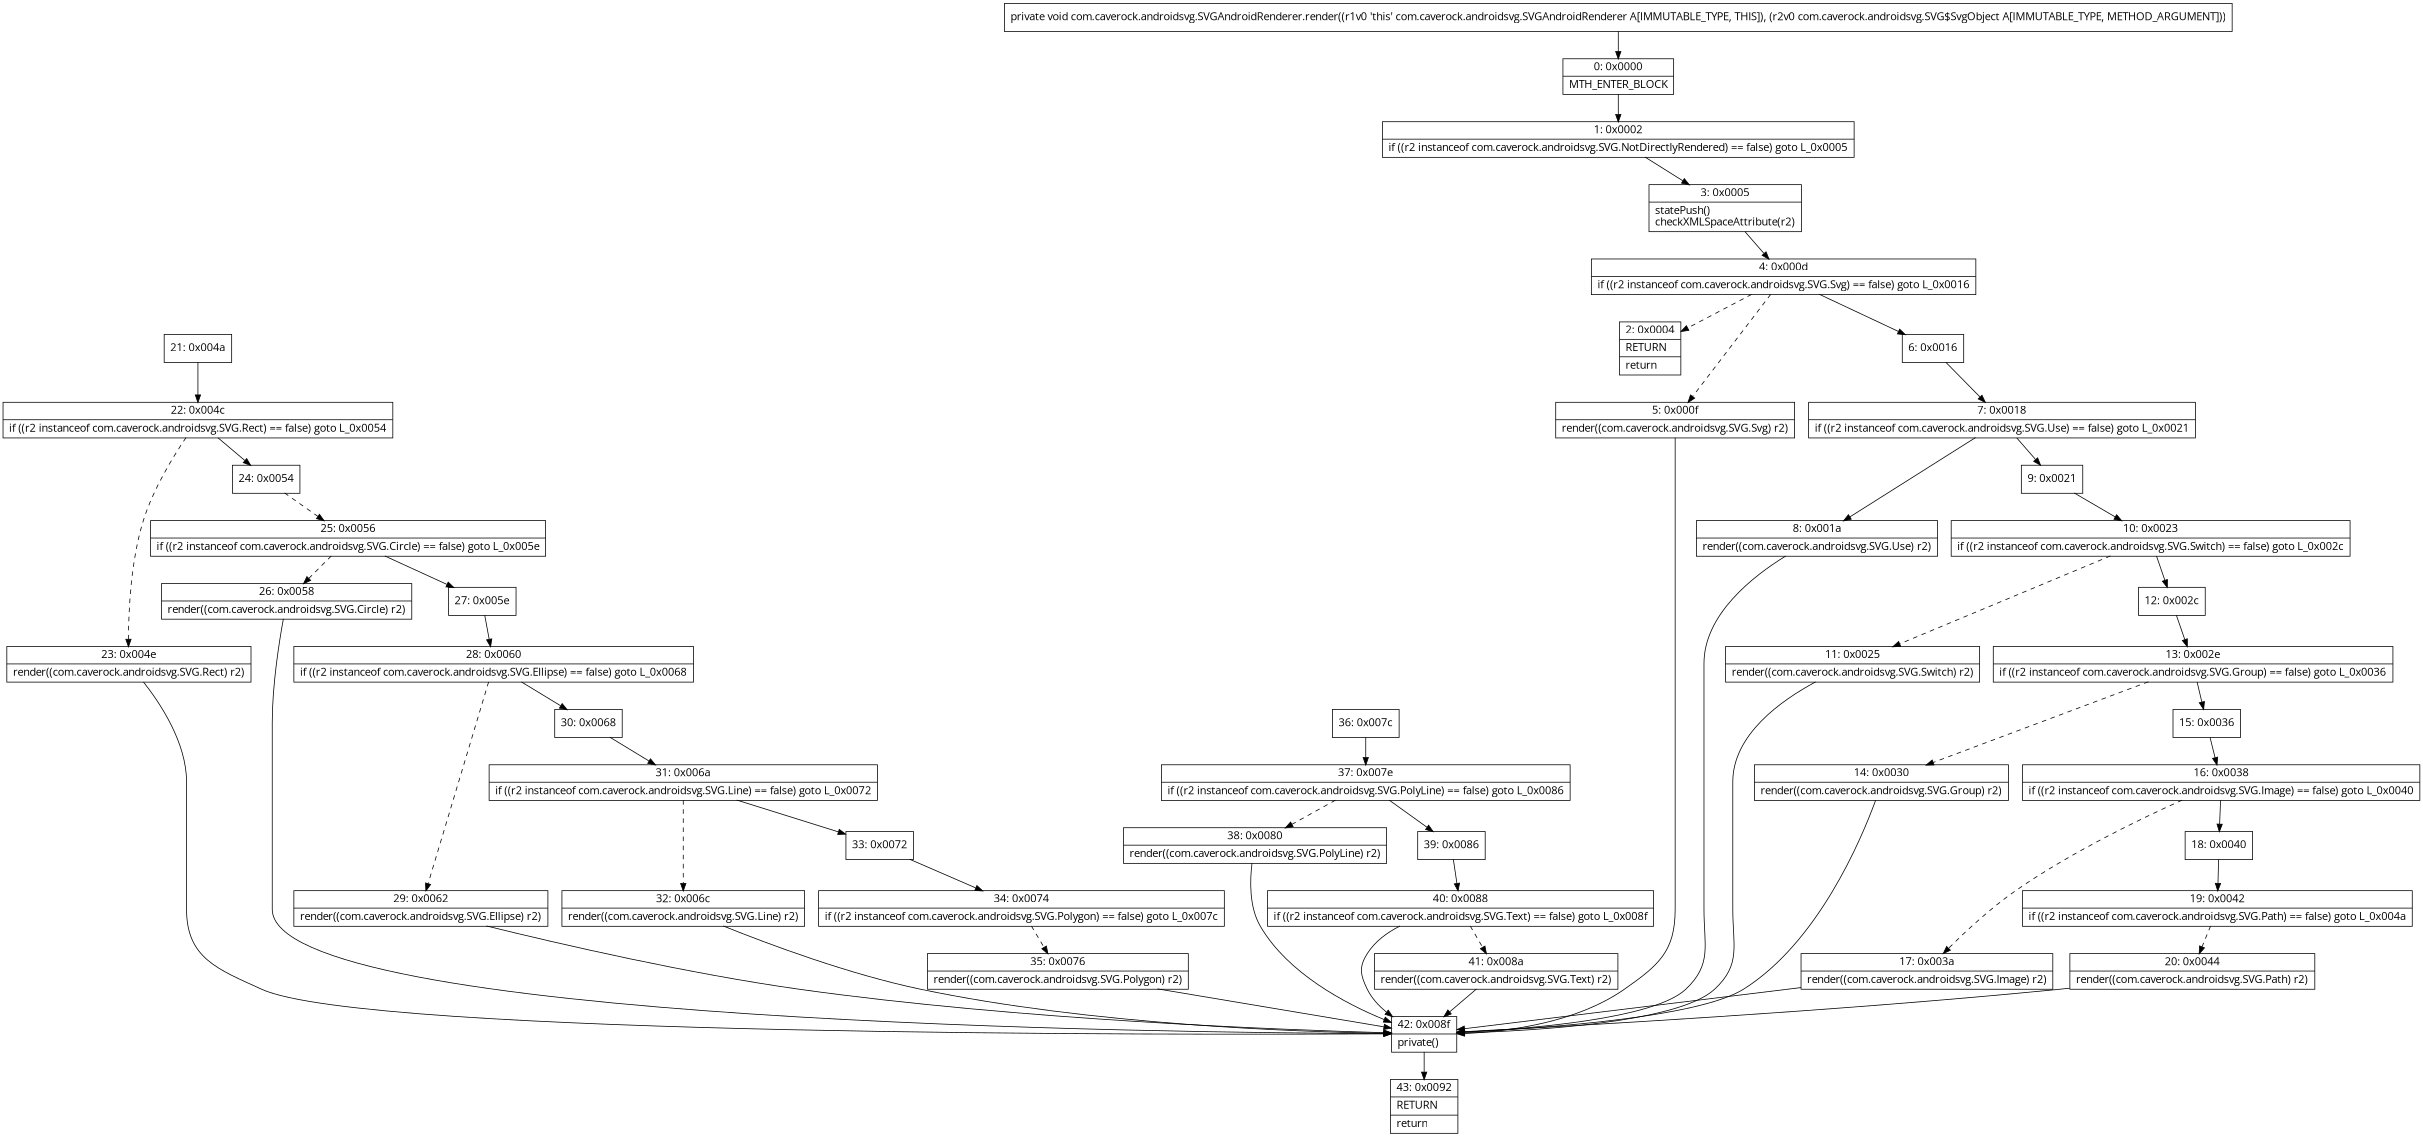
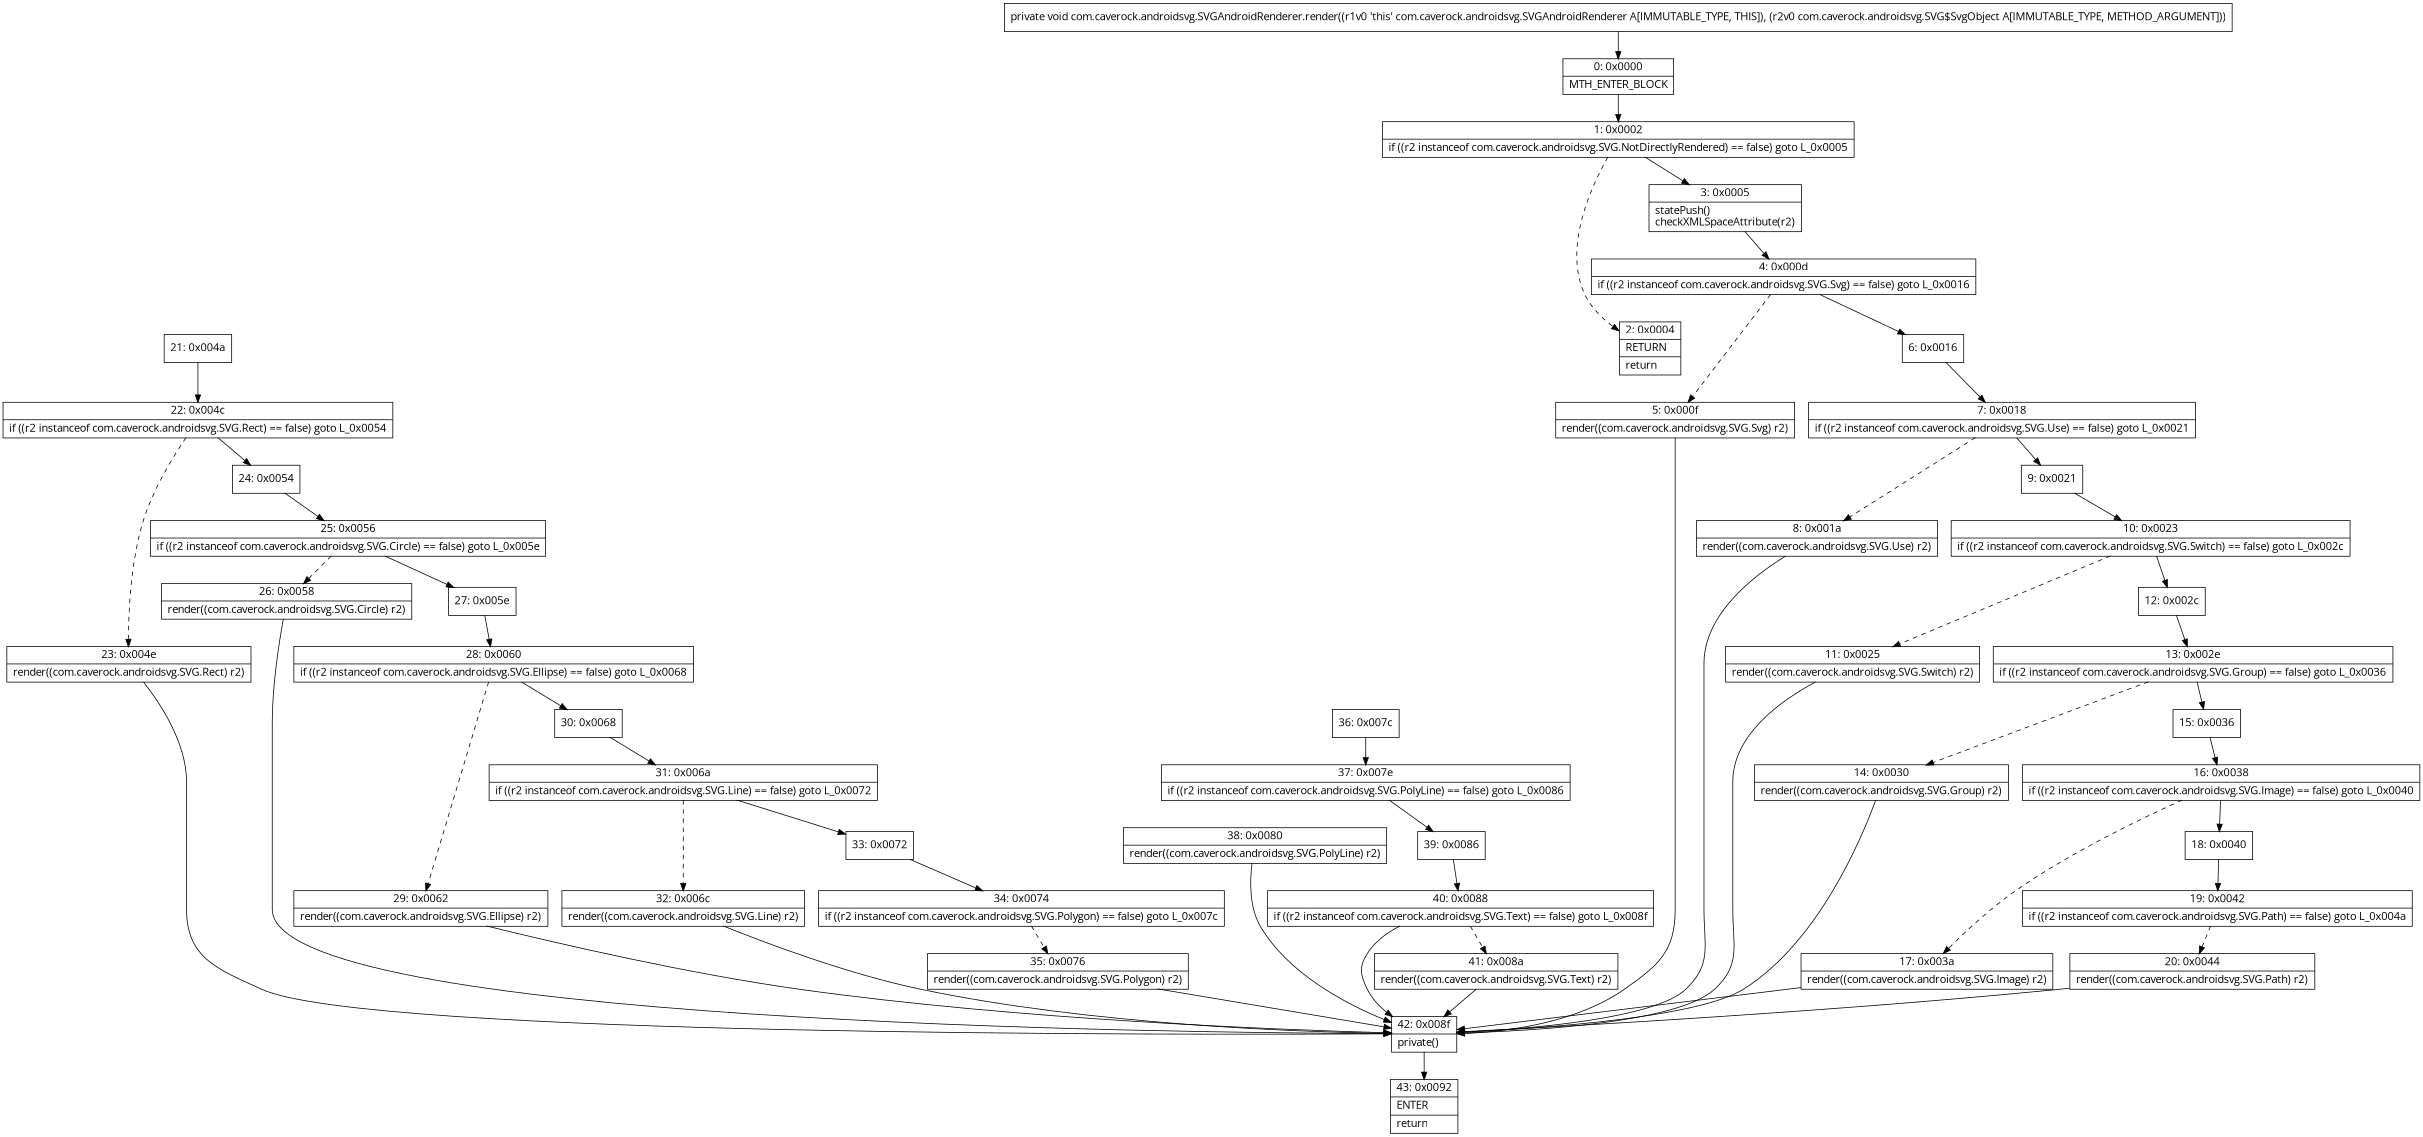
(1720, 311) -> (1578, 245)
(1913, 477) -> (1913, 477)
(301, 505) -> (301, 505)
(1314, 812) -> none
(1417, 1106) -> (1413, 1106)
